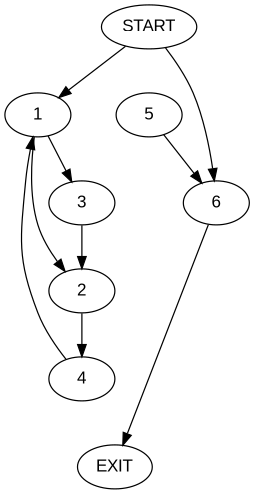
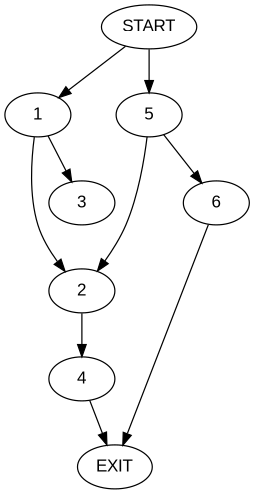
(198, 105) -> (149, 65)
(82, 241) -> (134, 202)
(23, 259) -> (96, 417)
